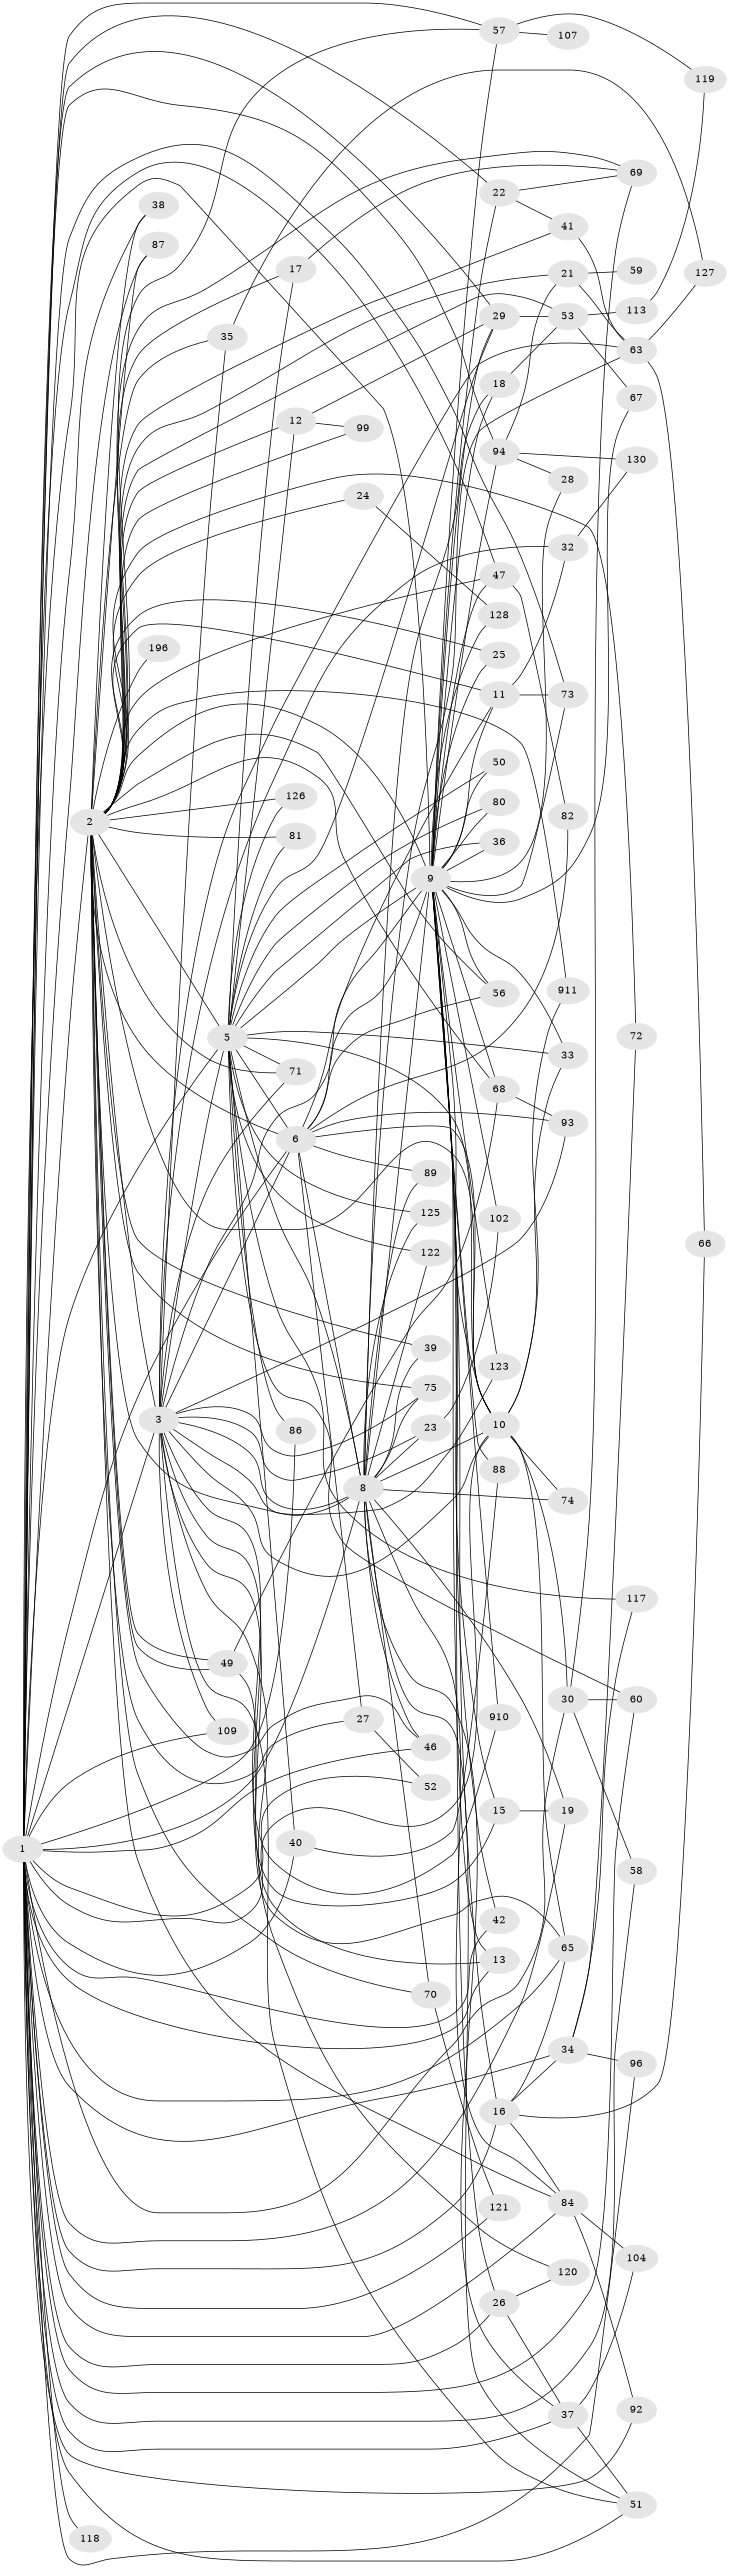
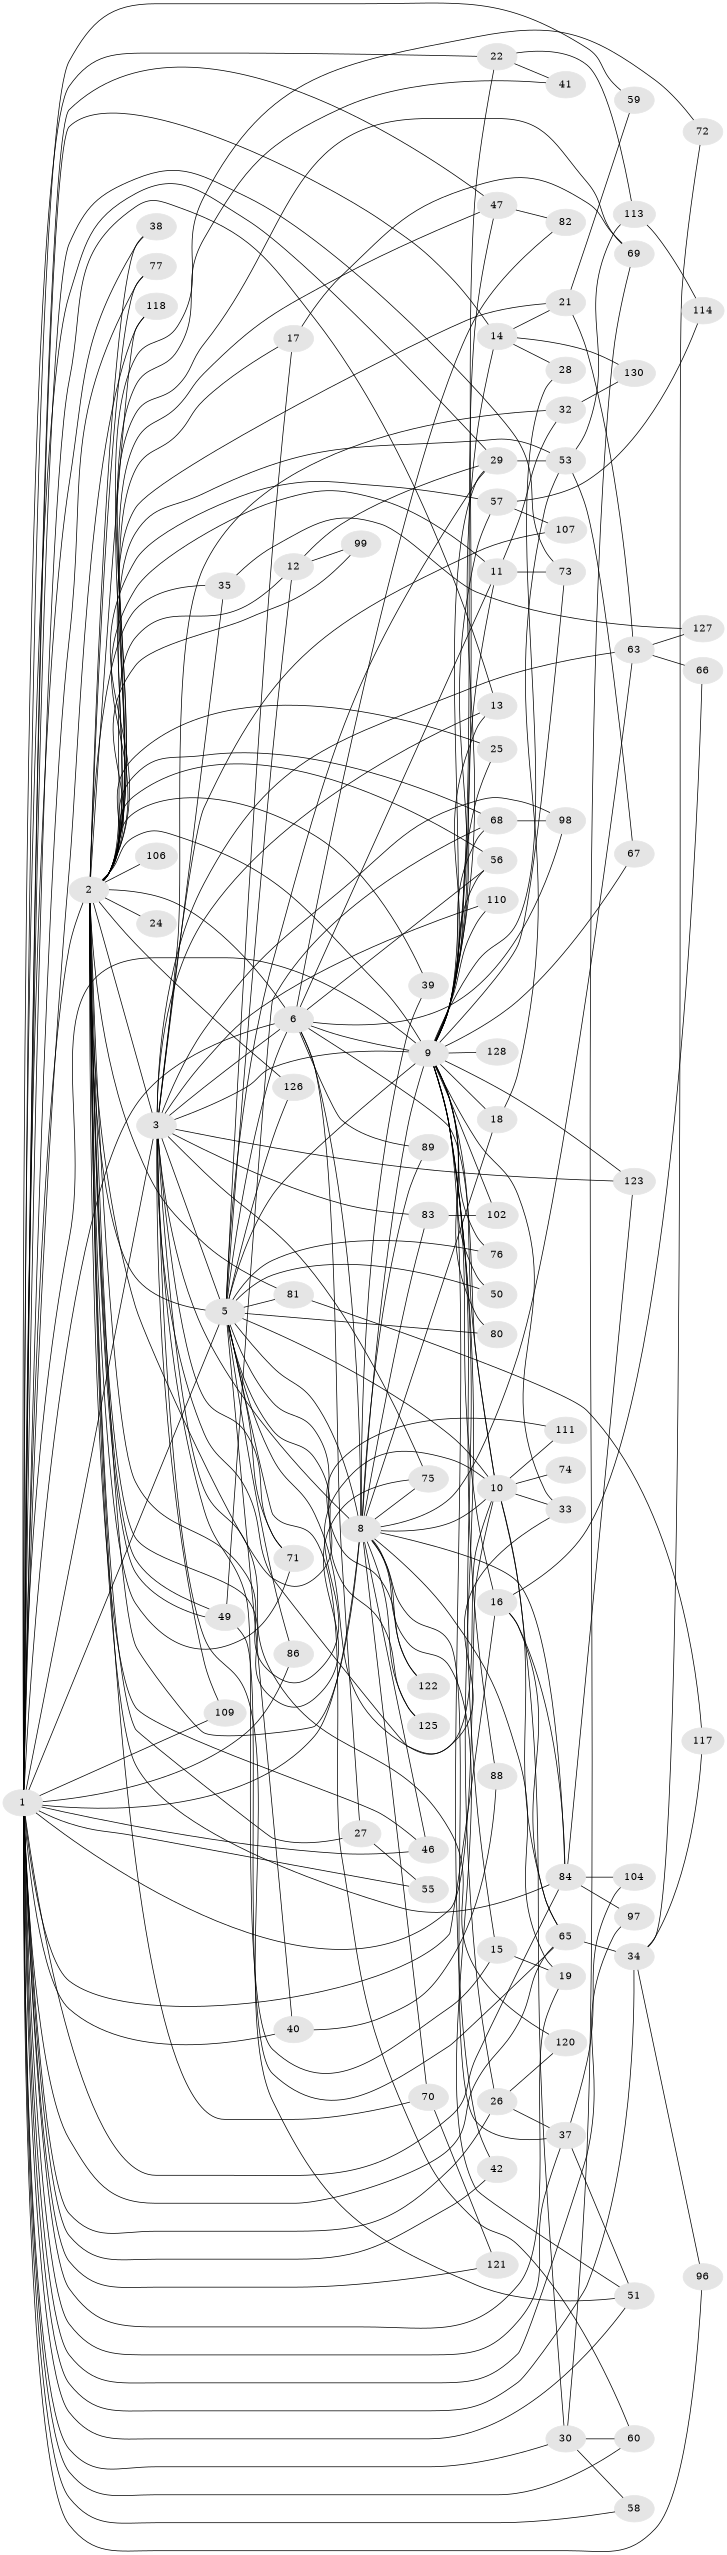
(705, 80) -> (703, 311)
(568, 183) -> (605, 95)
(159, 245) -> (156, 267)
(601, 290) -> none
(500, 452) -> (497, 336)
(431, 556) -> none
none -> (110, 595)
(159, 649) -> (156, 856)
(40, 723) -> (81, 42)
none -> (238, 742)
(500, 842) -> (497, 1255)
(568, 991) -> (566, 1430)
(568, 1123) -> (566, 821)
(321, 1403) -> (601, 1429)
(431, 1428) -> (429, 1215)
(466, 1495) -> none
none -> (600, 1529)
(500, 1717) -> (497, 900)
(431, 1787) -> (429, 1890)
(534, 2081) -> (601, 1947)
(637, 2410) -> (634, 1917)
